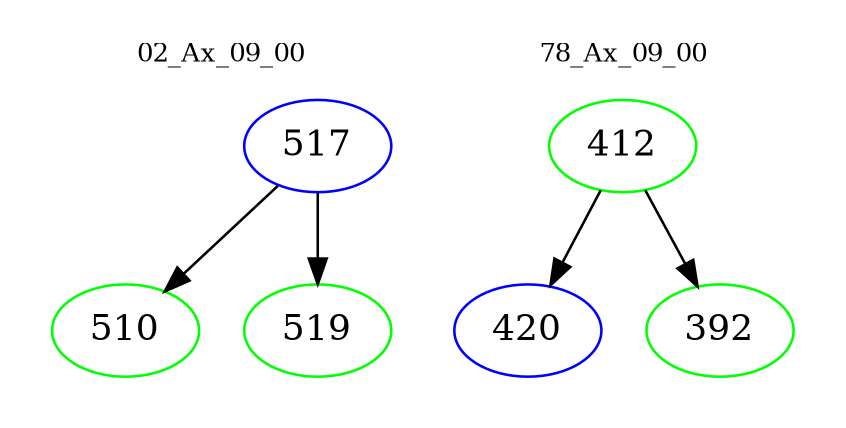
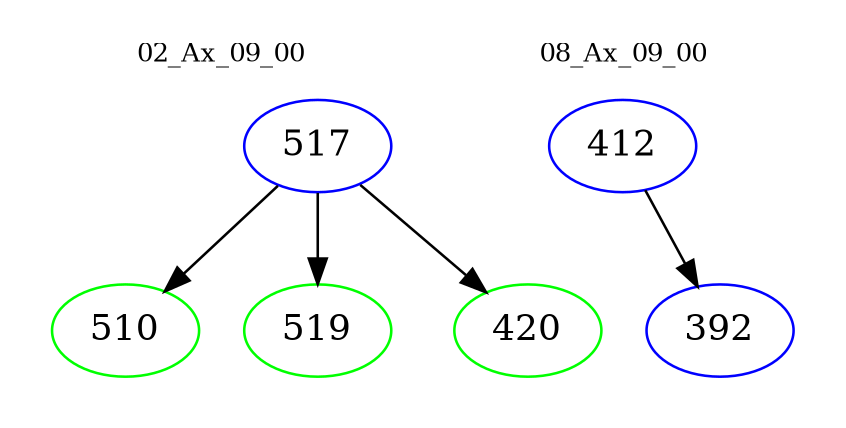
(624, 55) -> (624, 55)
(623, 146) -> (623, 146)
(582, 226) -> (395, 214)
(528, 331) -> (528, 331)
(720, 331) -> (720, 331)
